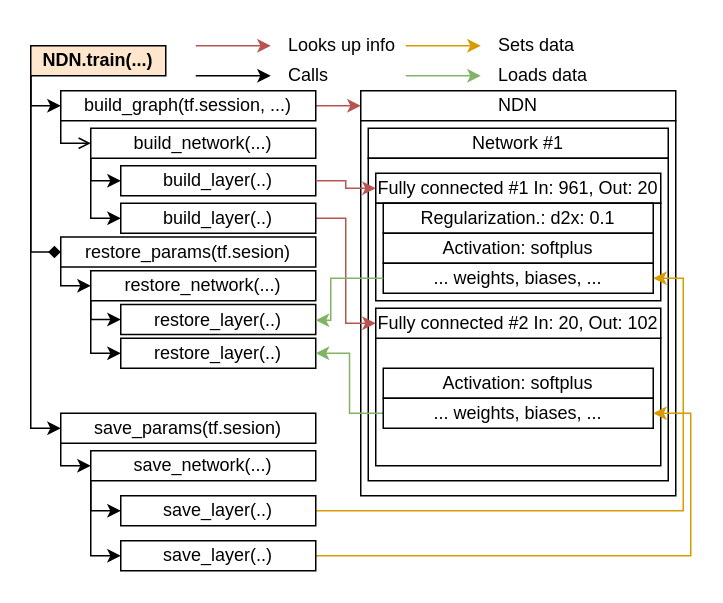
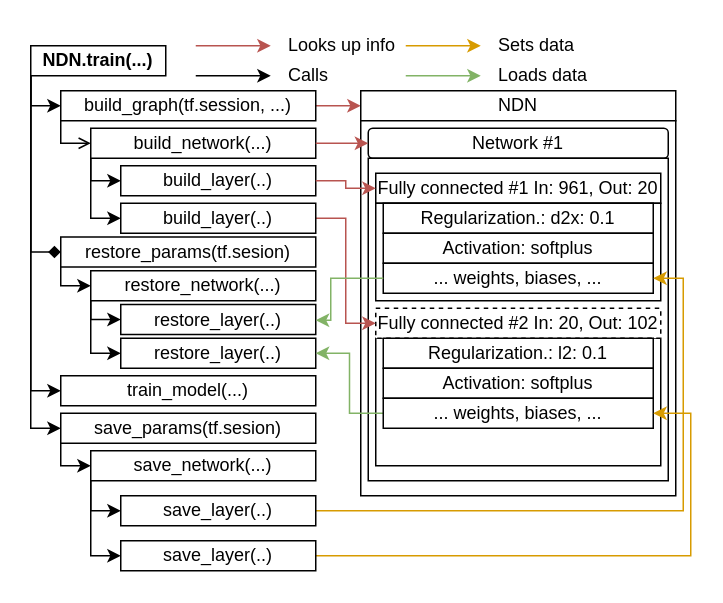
(98, 61) -> (98, 61)
none -> (337, 143)
(518, 143) -> (518, 143)
(518, 323) -> (518, 323)
none -> (518, 353)
none -> (42, 391)
none -> (188, 391)
